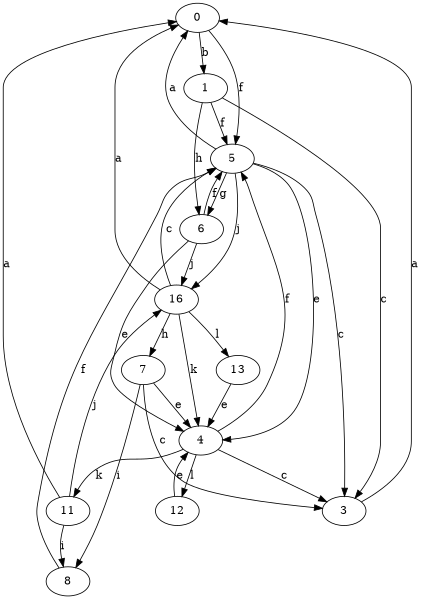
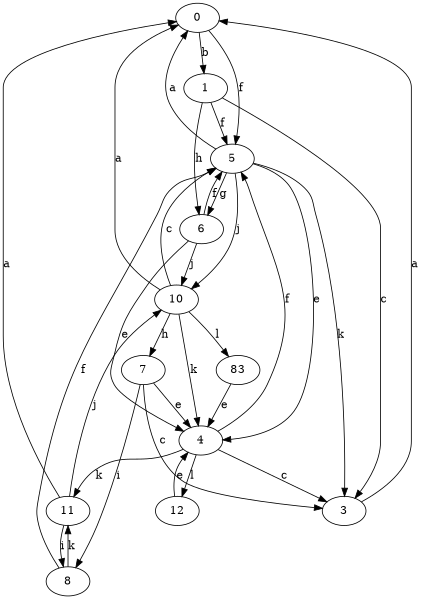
(177, 300) -> (177, 300)
(341, 335) -> (341, 335)
(238, 370) -> (238, 370)
none -> (68, 550)
